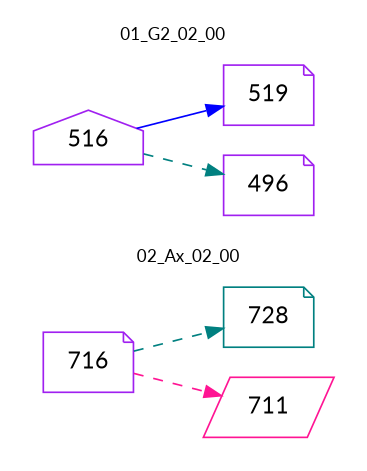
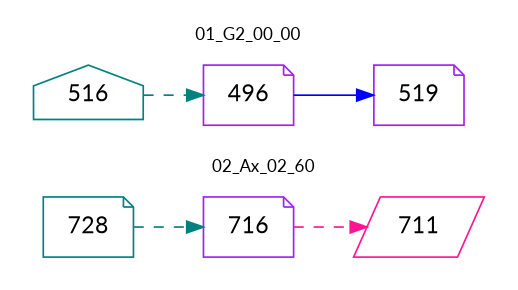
(174, 36) -> (249, 36)
(171, 119) -> (325, 95)
(88, 140) -> (88, 95)
(189, 258) -> (264, 168)
(170, 342) -> (160, 227)
